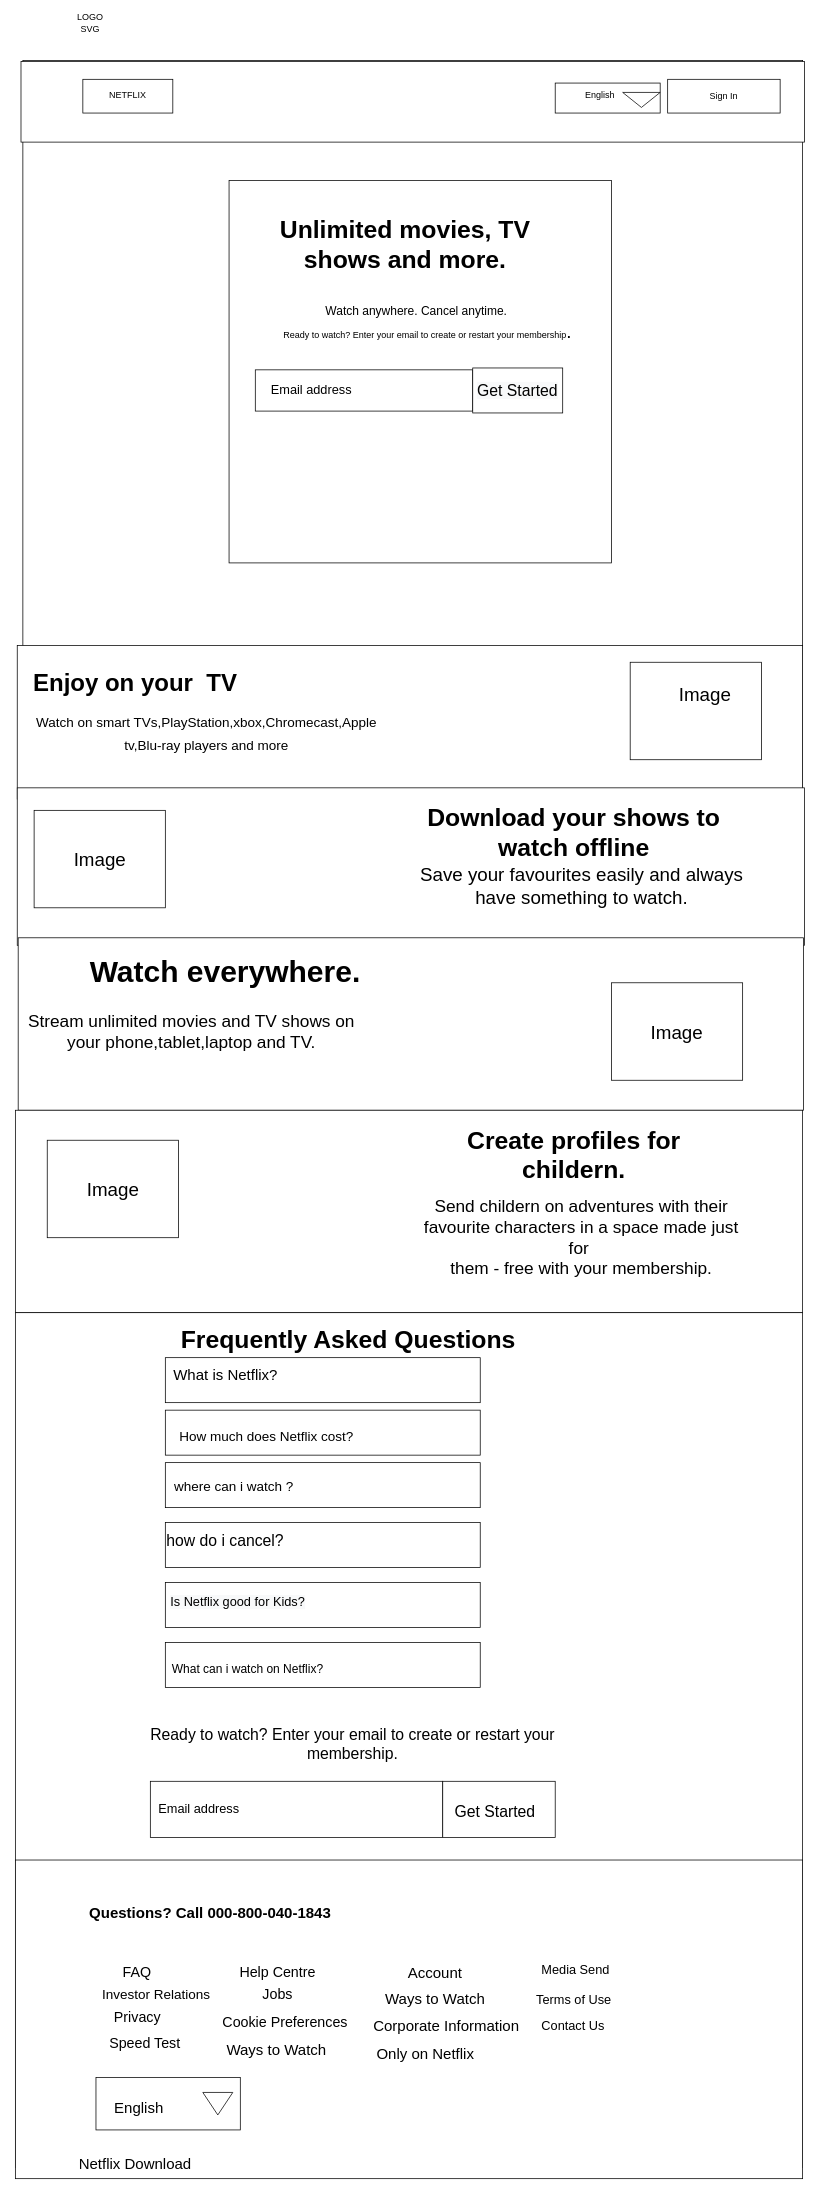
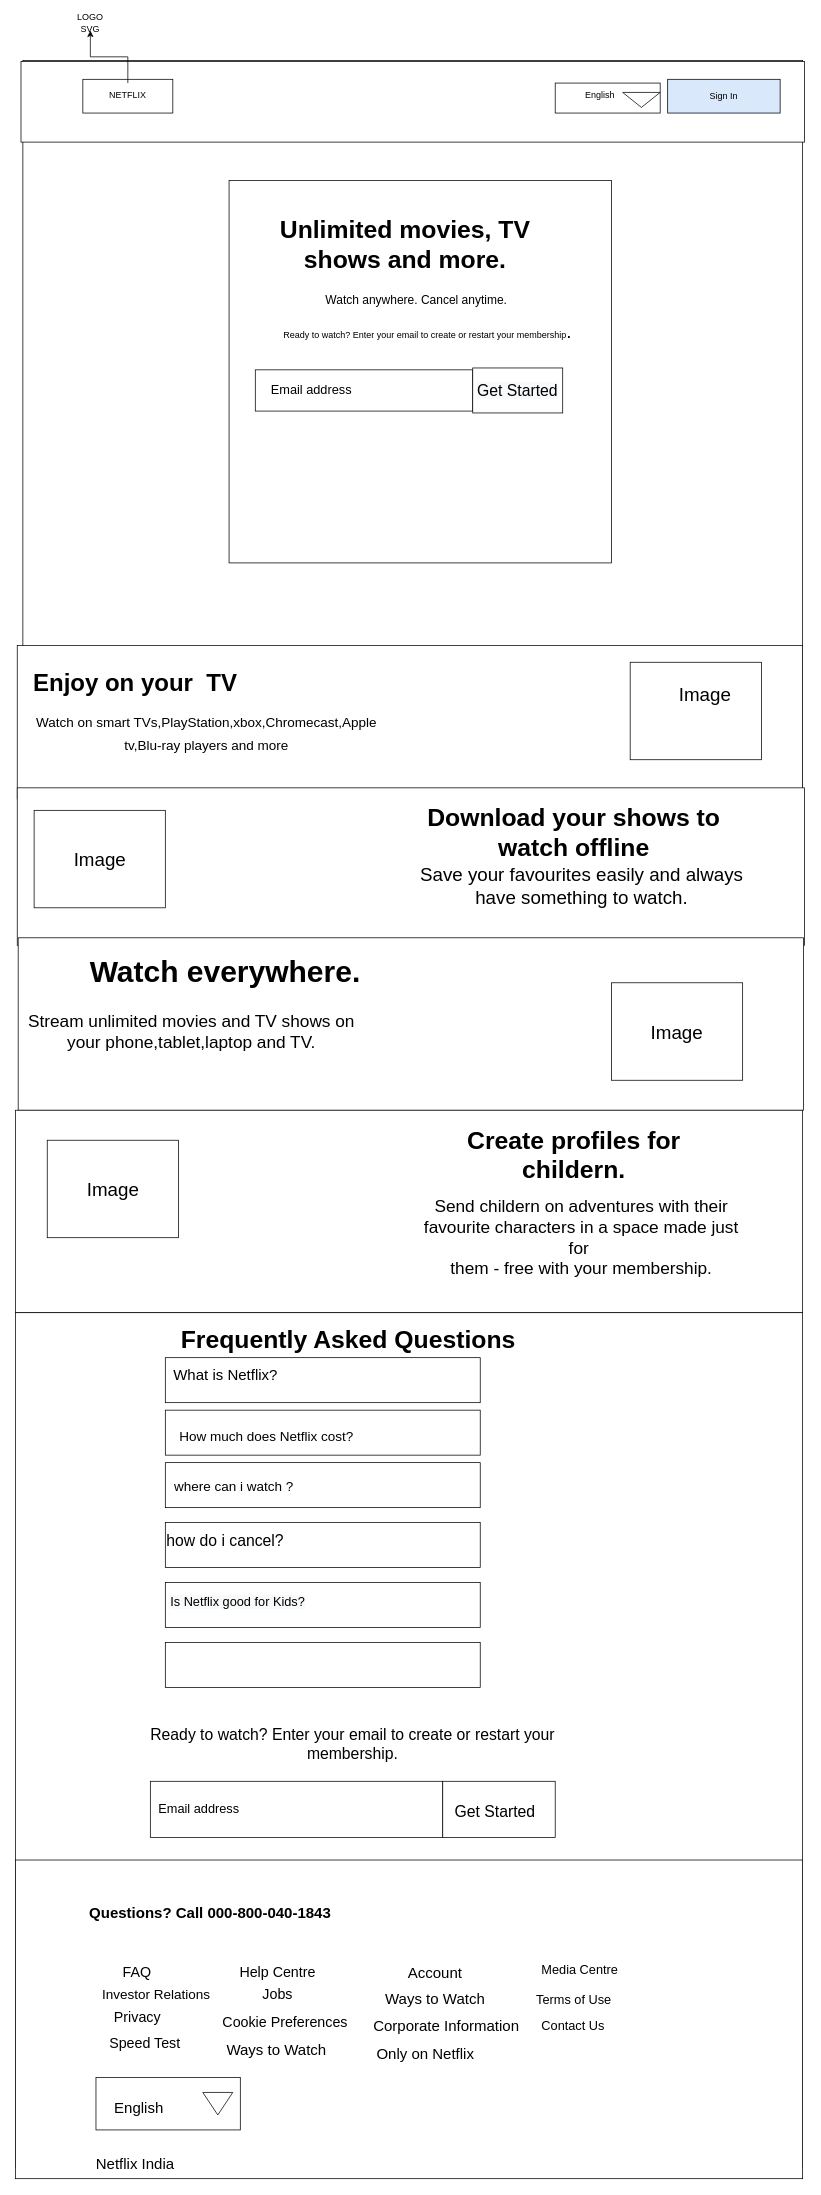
none -> (99, 57)
(724, 96) -> (724, 96)
(417, 308) -> (417, 297)
(248, 1662) -> none
(574, 1971) -> (581, 1971)
(135, 2164) -> (135, 2164)
